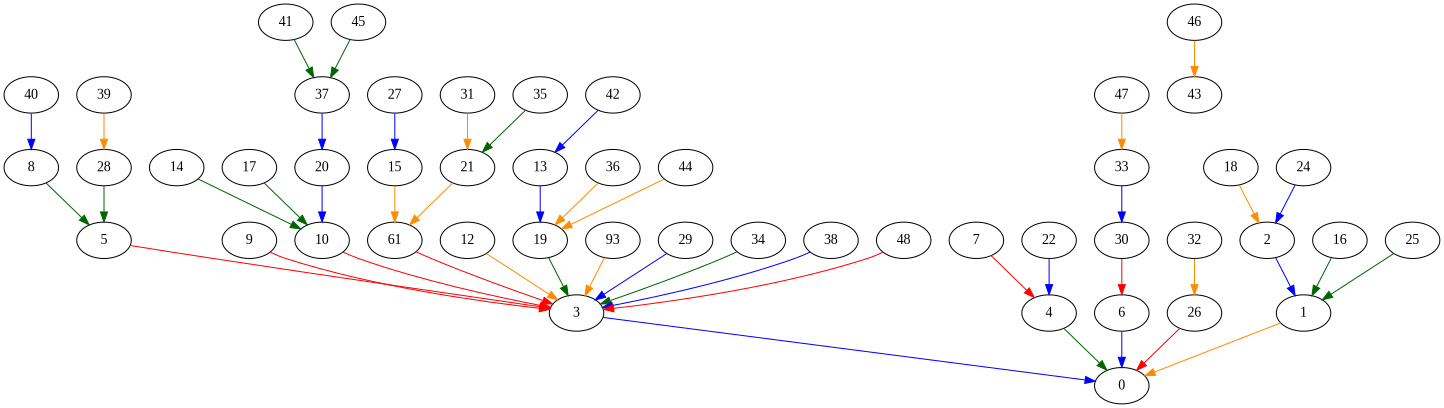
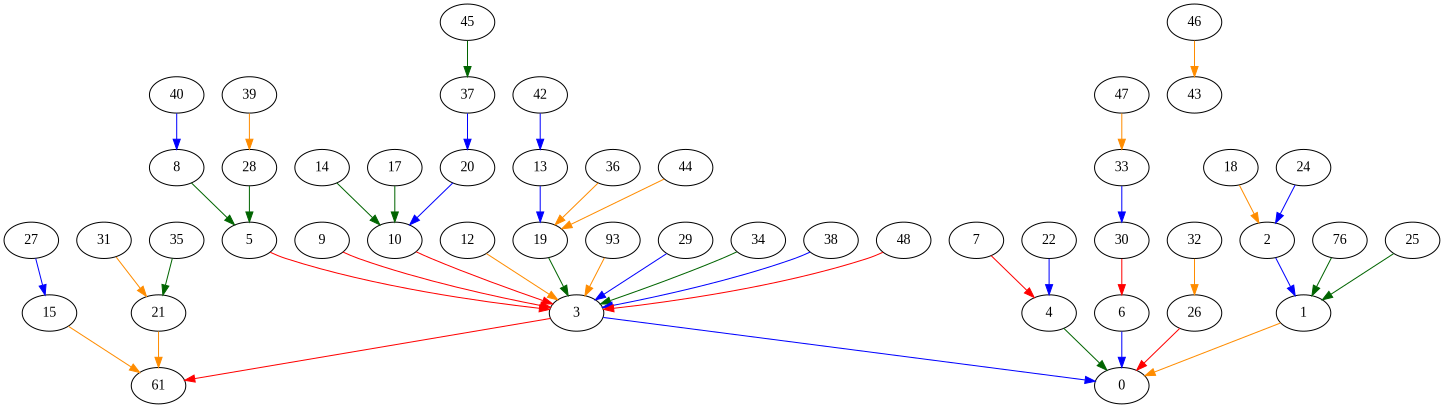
(286, 22) -> none
(1340, 240) -> (1340, 240)
(479, 277) -> (373, 349)
